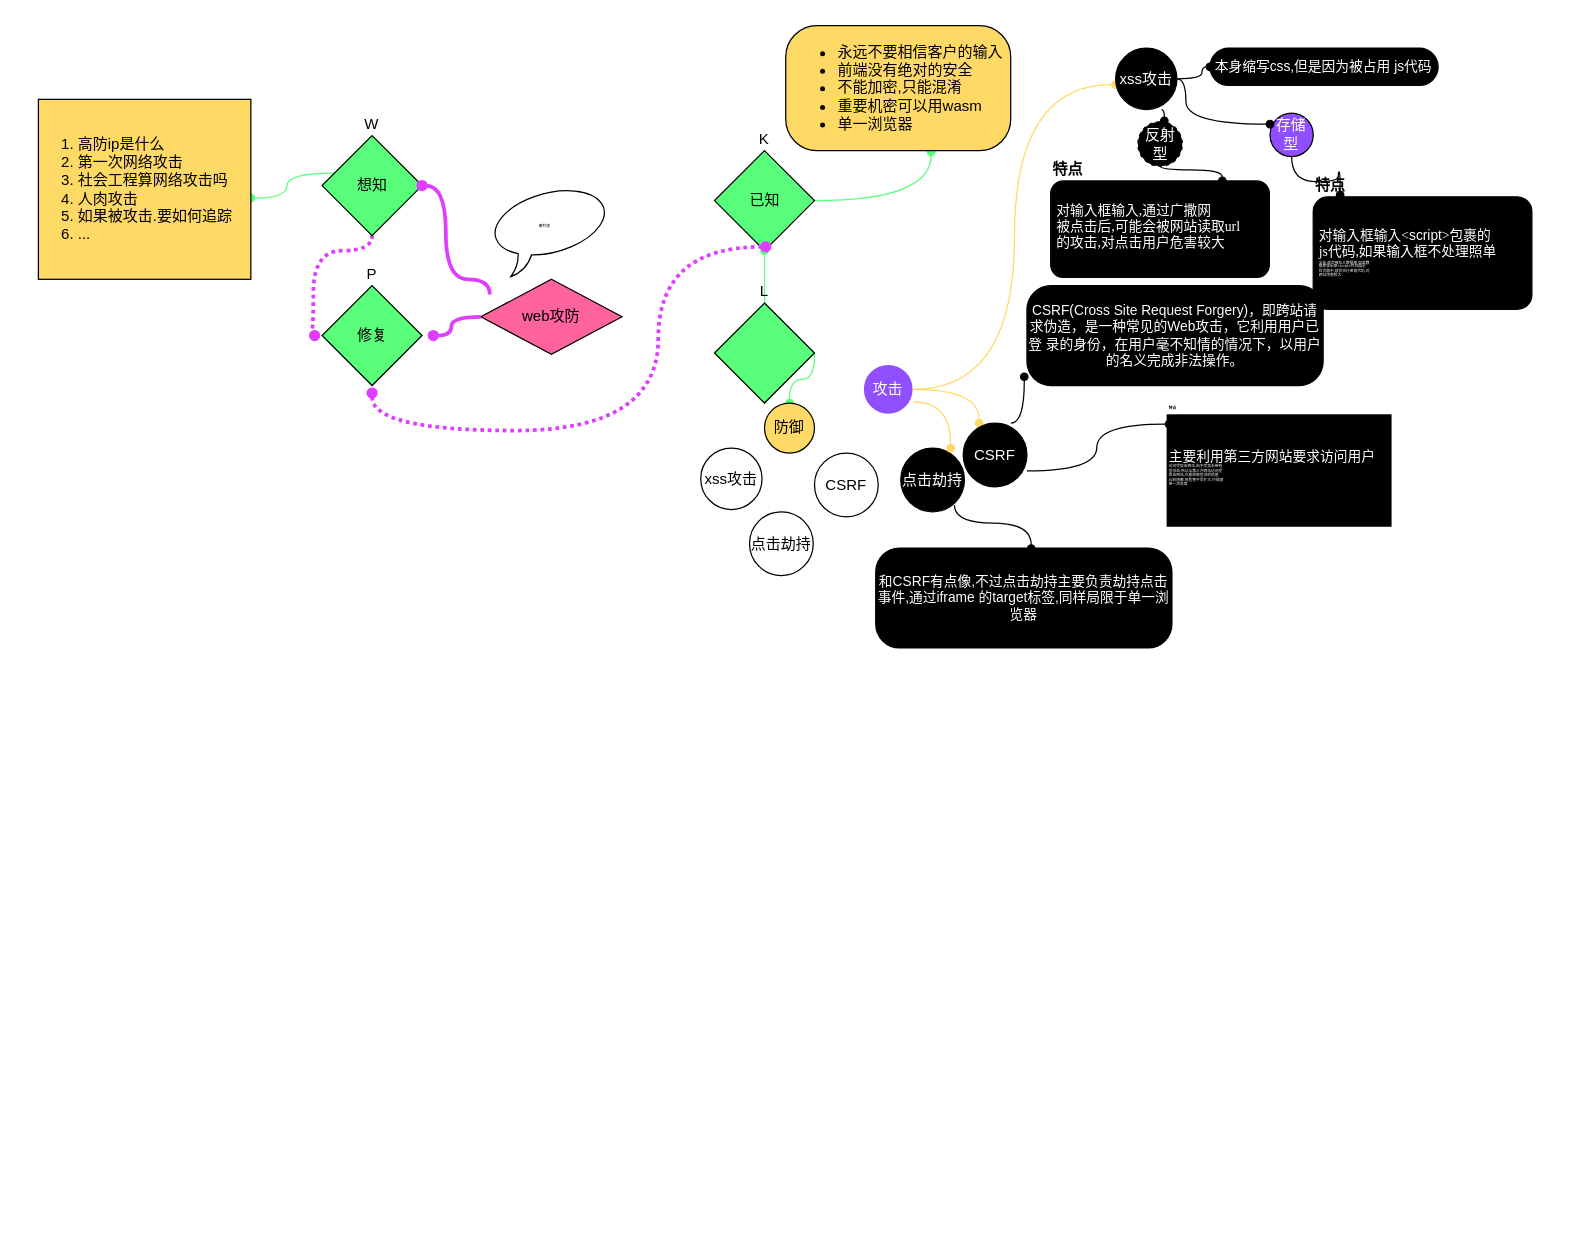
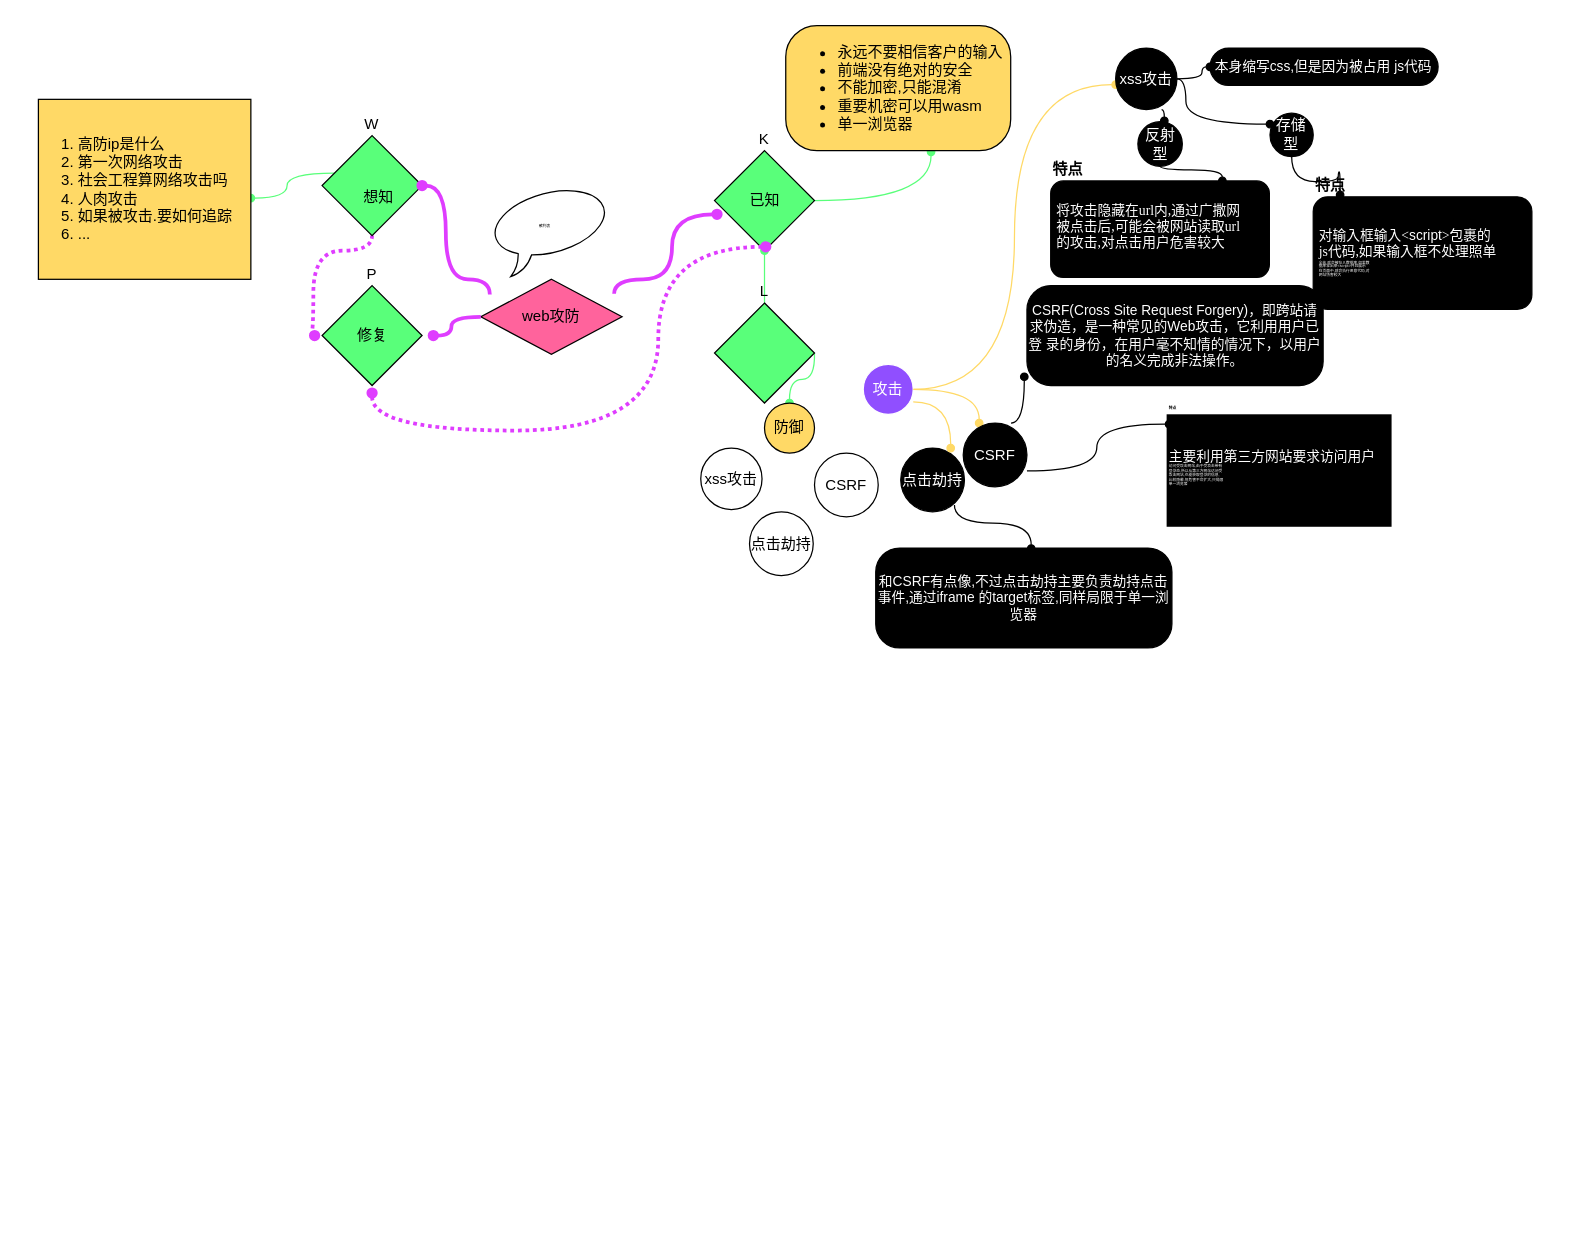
(1292, 135) -> (1292, 135)
(1160, 144) -> (1160, 144)
(372, 186) -> (378, 198)
(1083, 227) -> (1083, 227)
none -> (671, 257)
